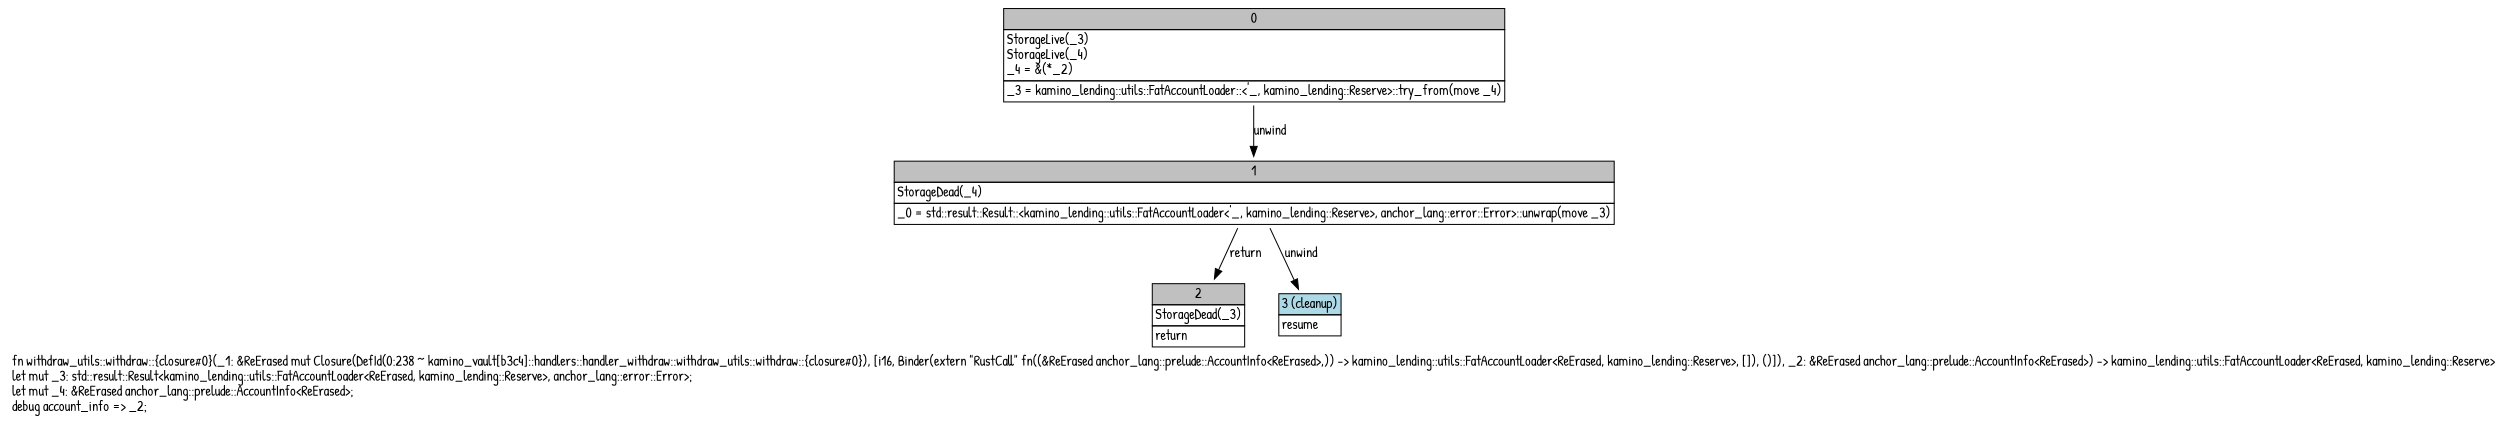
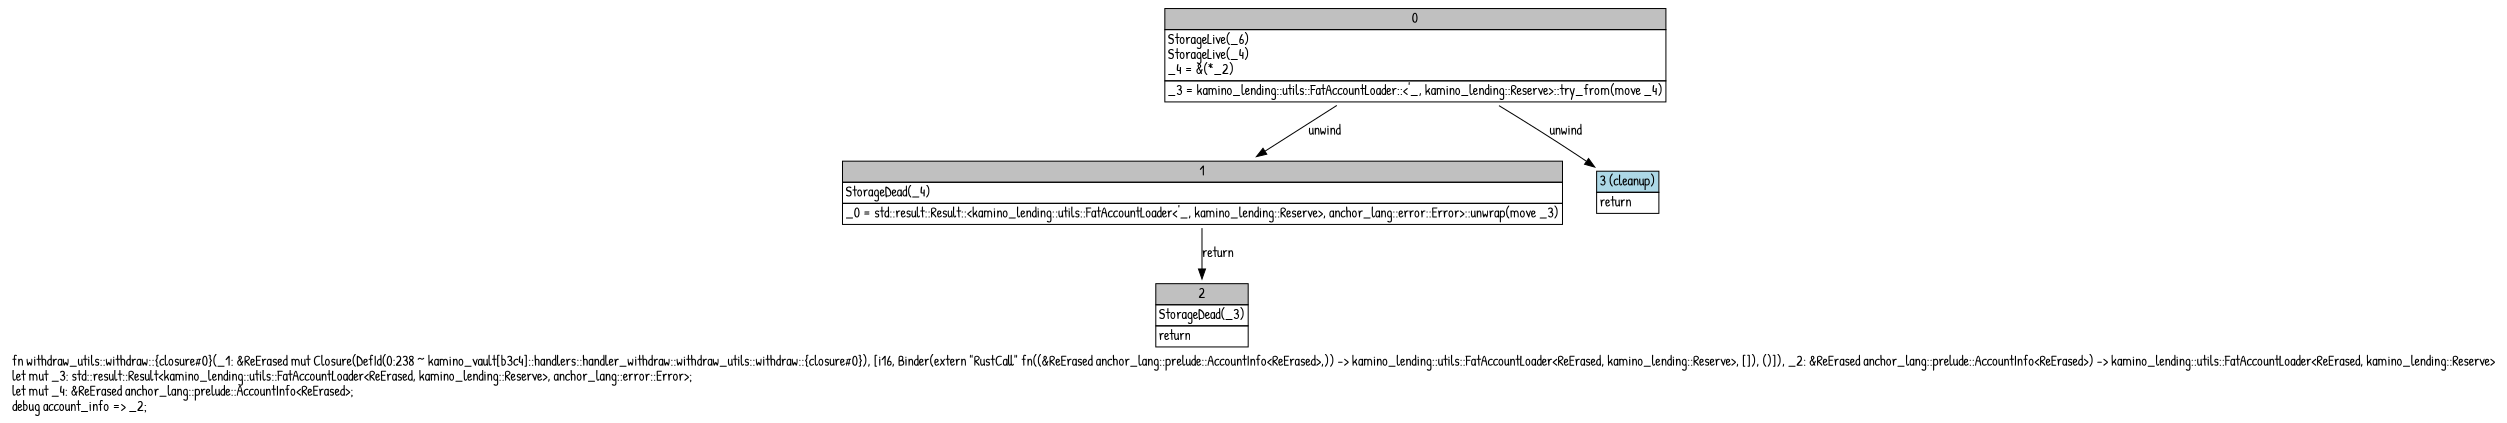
(1048, 40) -> (1209, 40)
(1282, 254) -> (1543, 133)
(1300, 325) -> (1616, 202)
